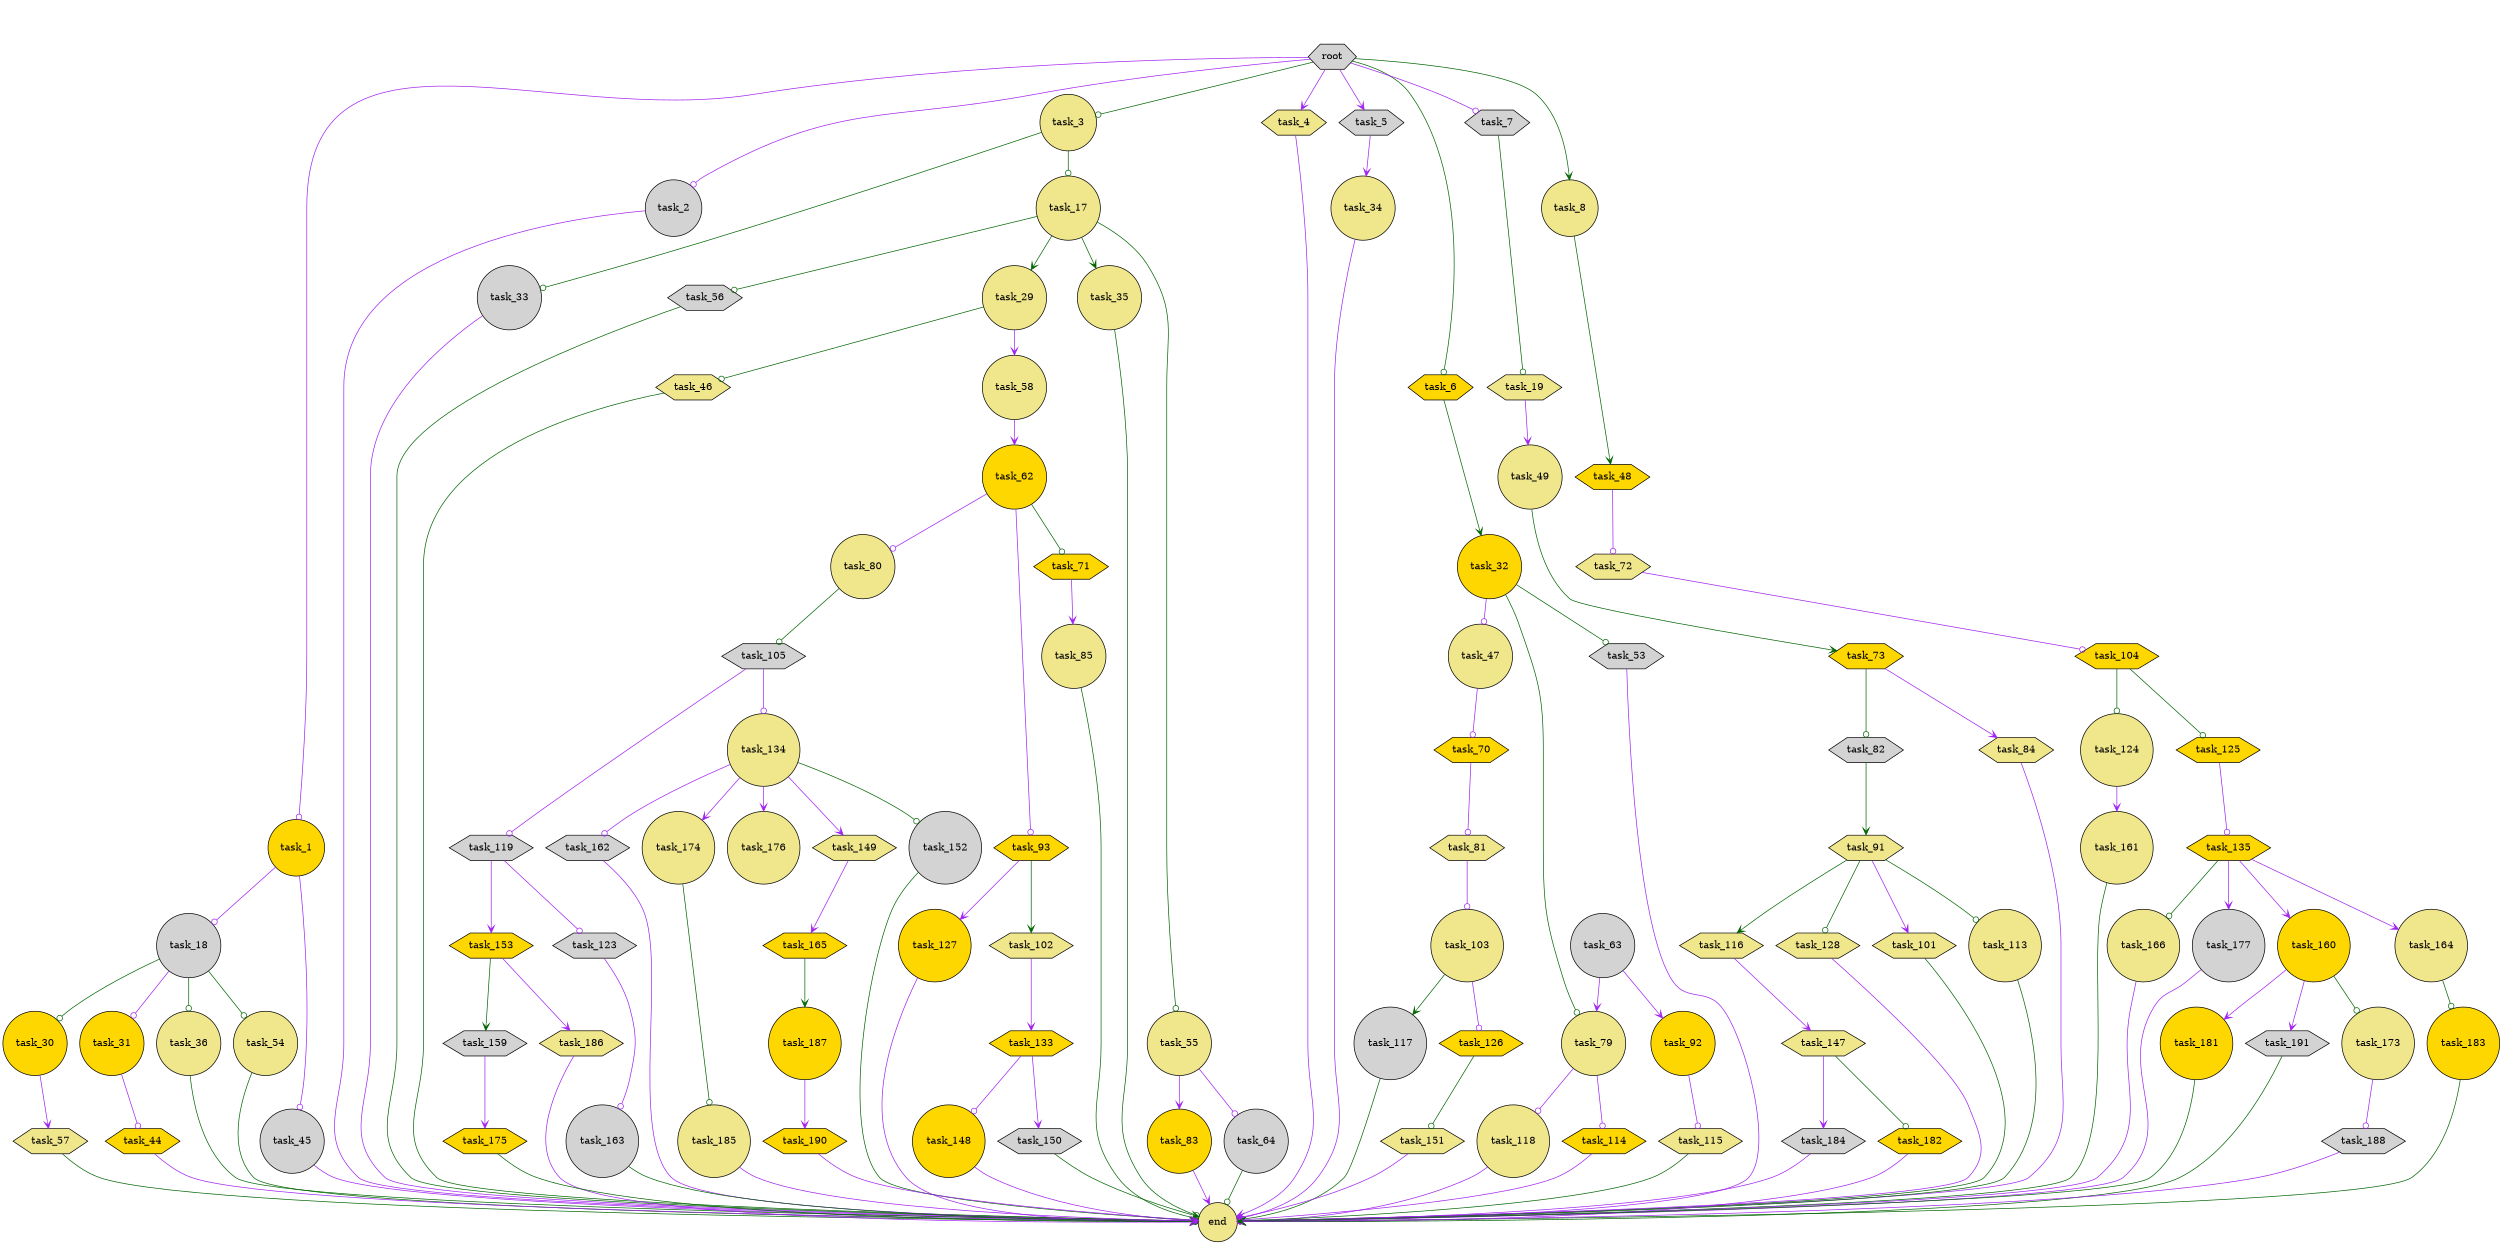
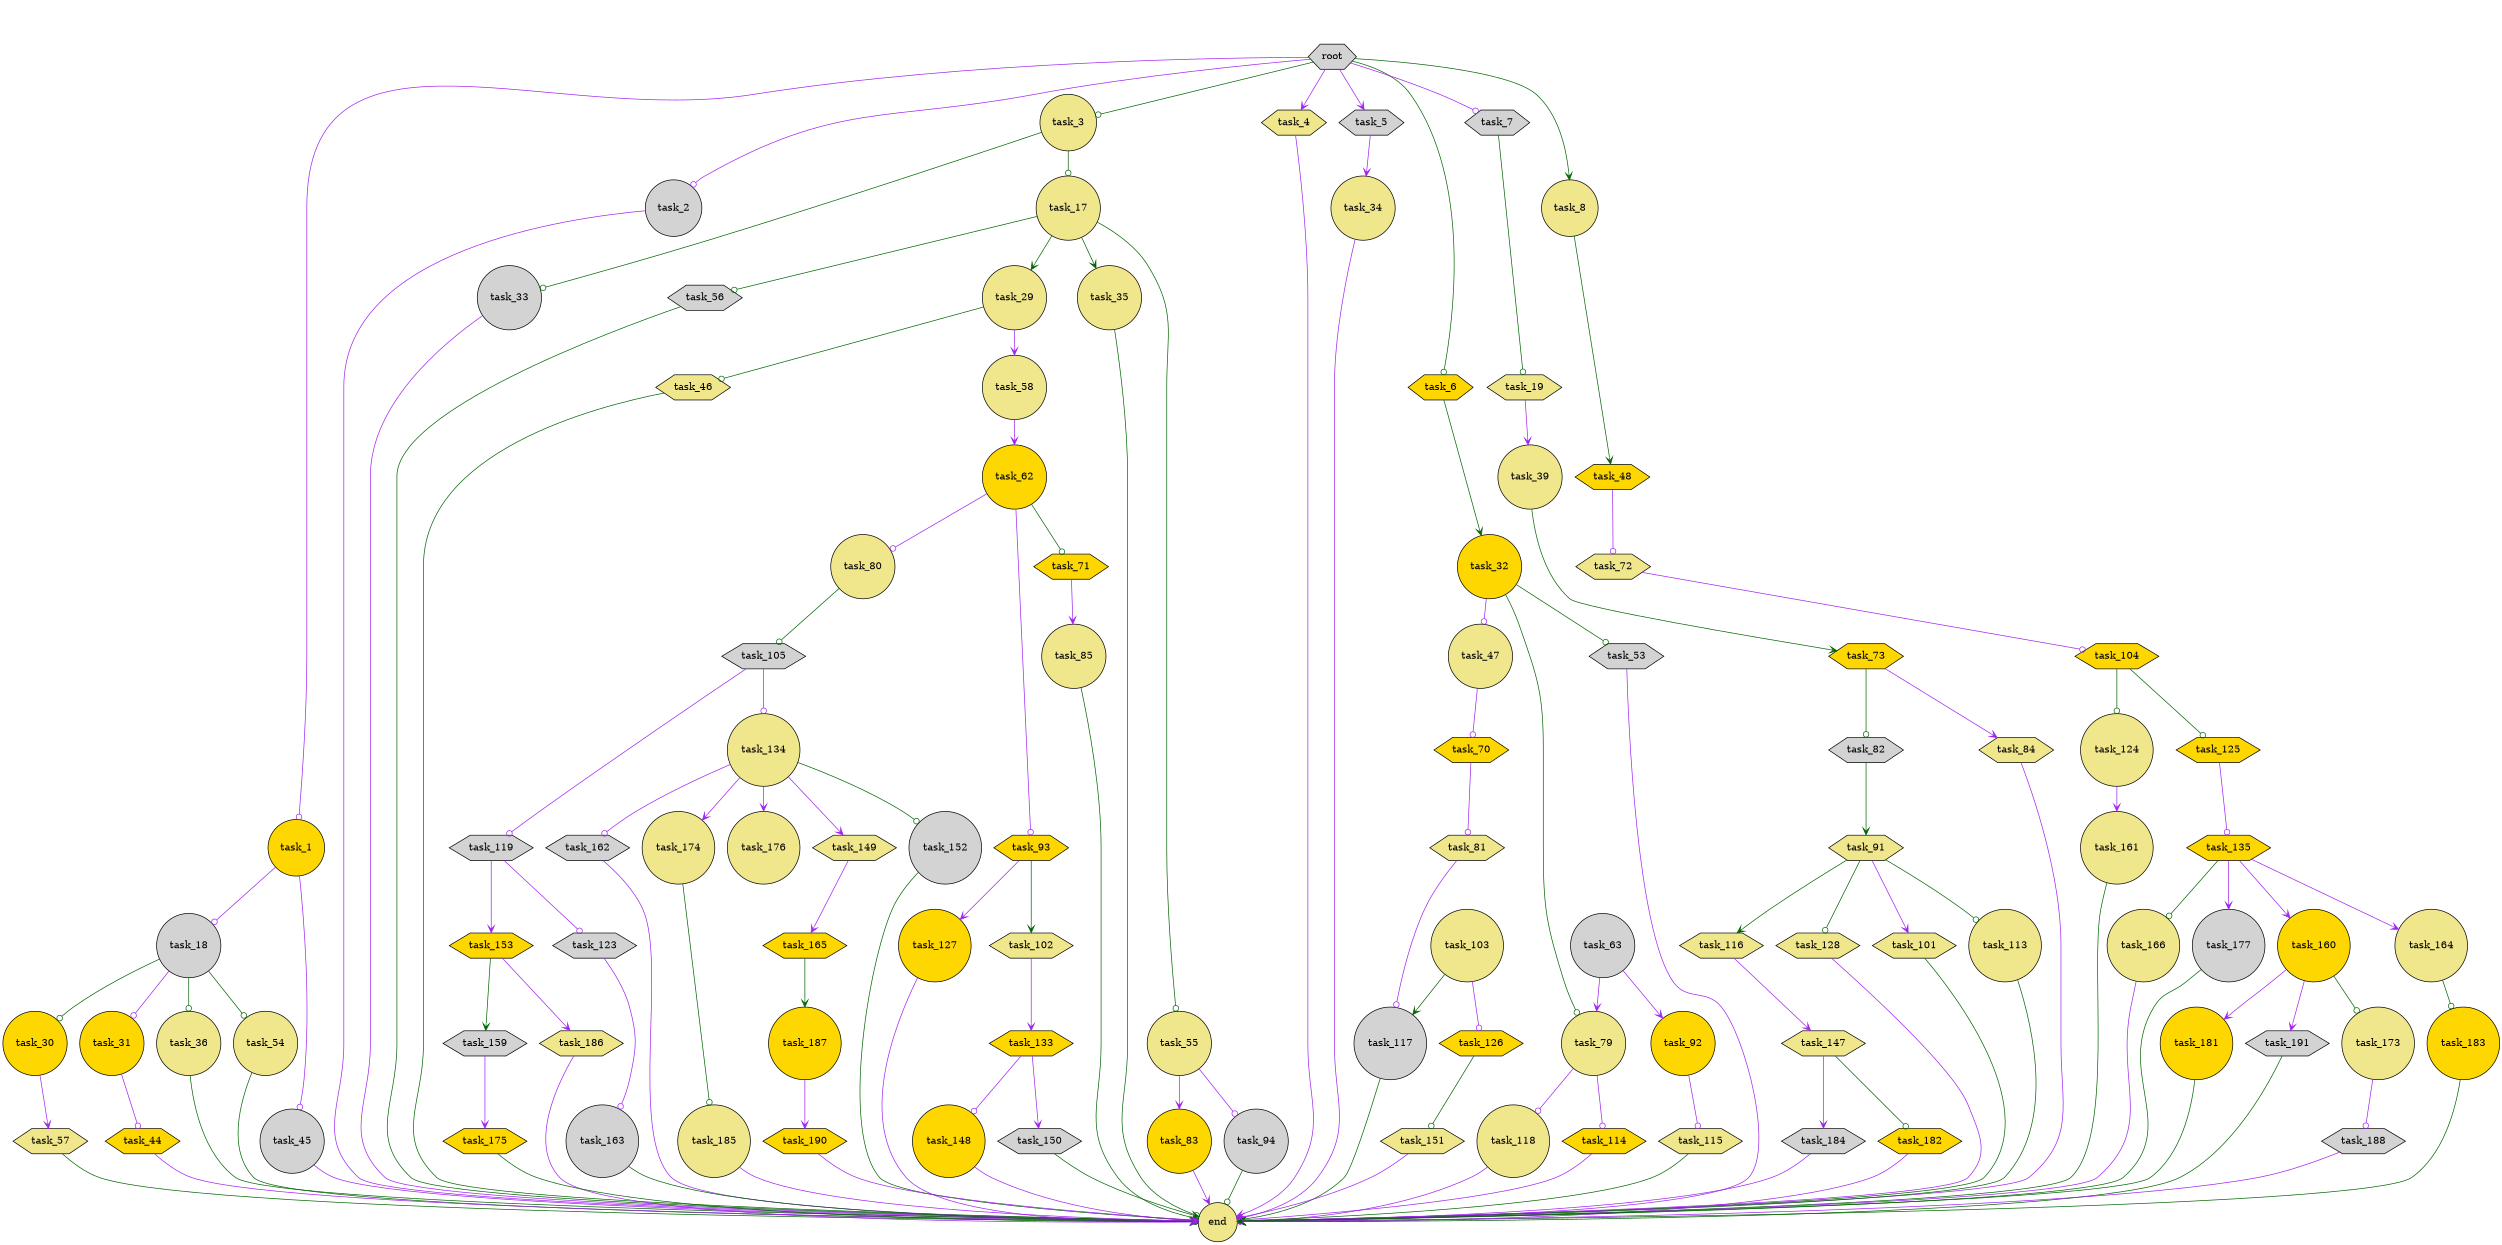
(1530, 477) -> (1530, 477)
(1467, 882) -> (1417, 927)
(1256, 1141) -> (1256, 1141)
(1805, 1206) -> (1805, 1206)
